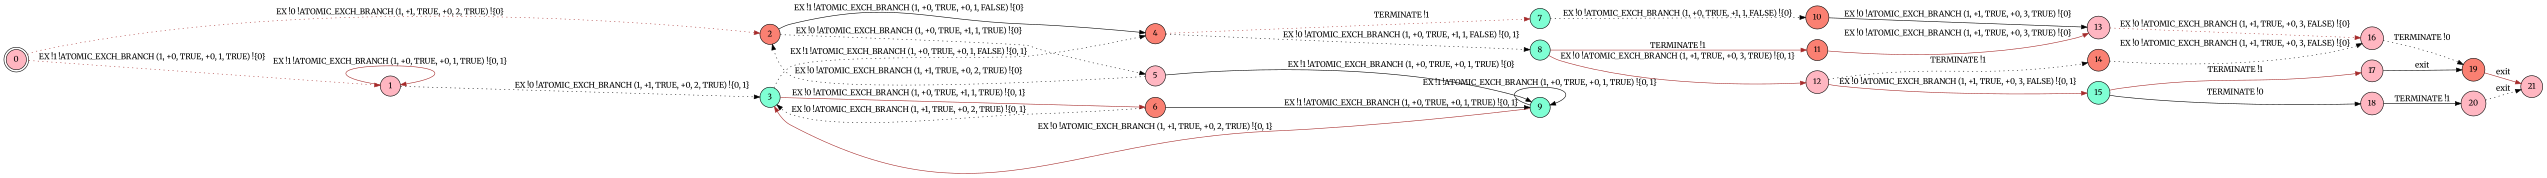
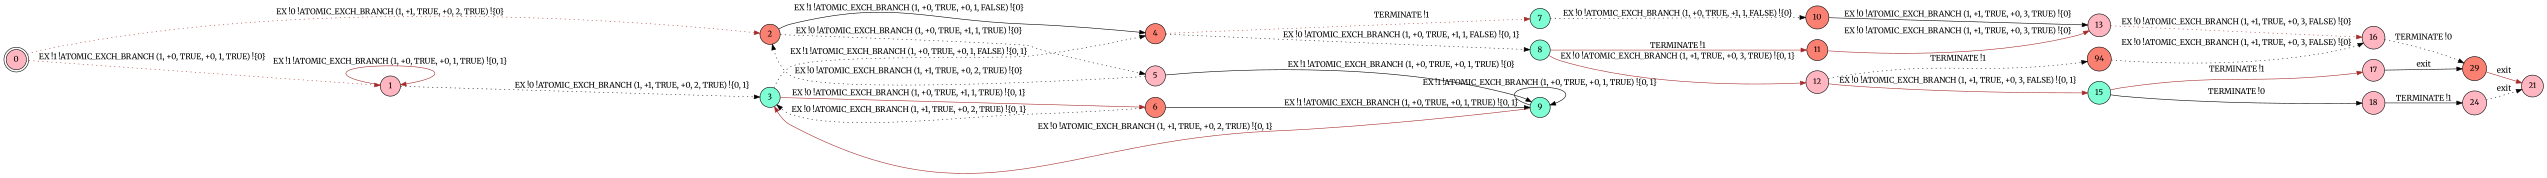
(2099, 60) -> (2099, 59)
(2473, 70) -> (2475, 69)
(2473, 104) -> (2475, 103)
